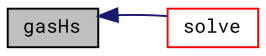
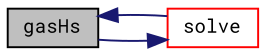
none -> (123, 41)
